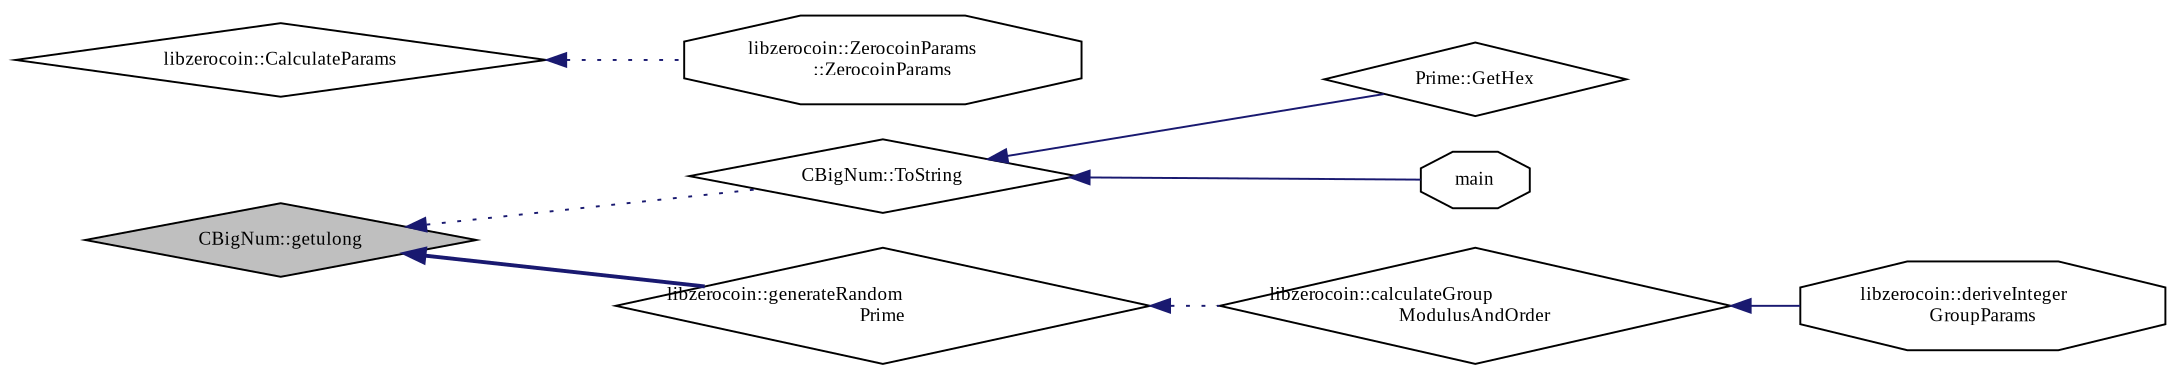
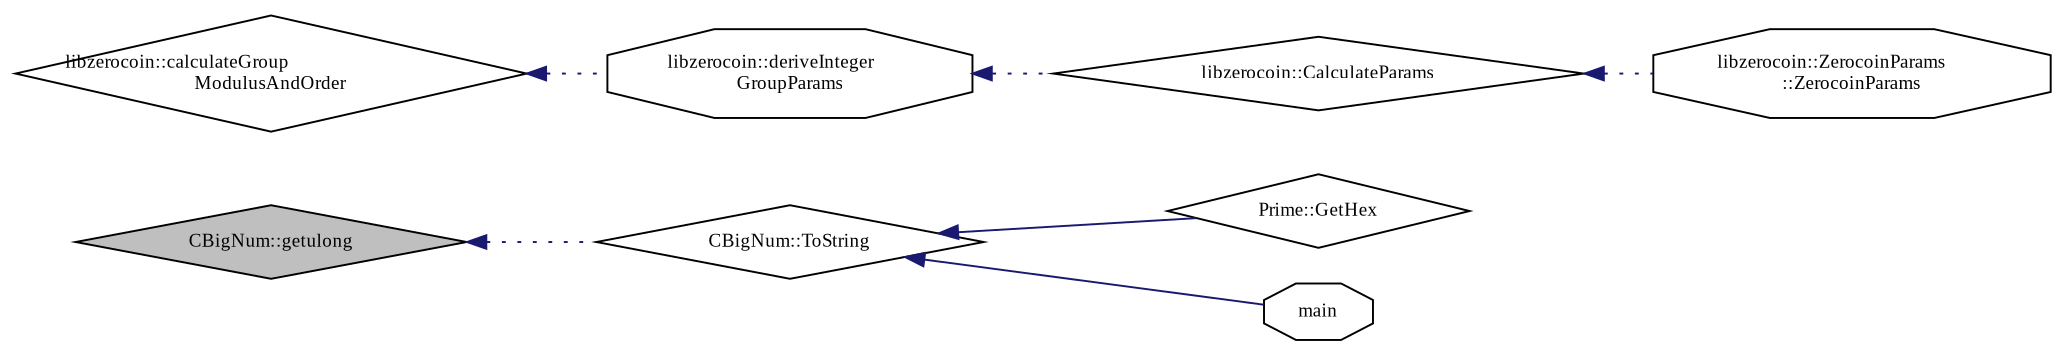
none -> (1023, 74)
(883, 306) -> none
(1775, 306) -> (577, 74)
